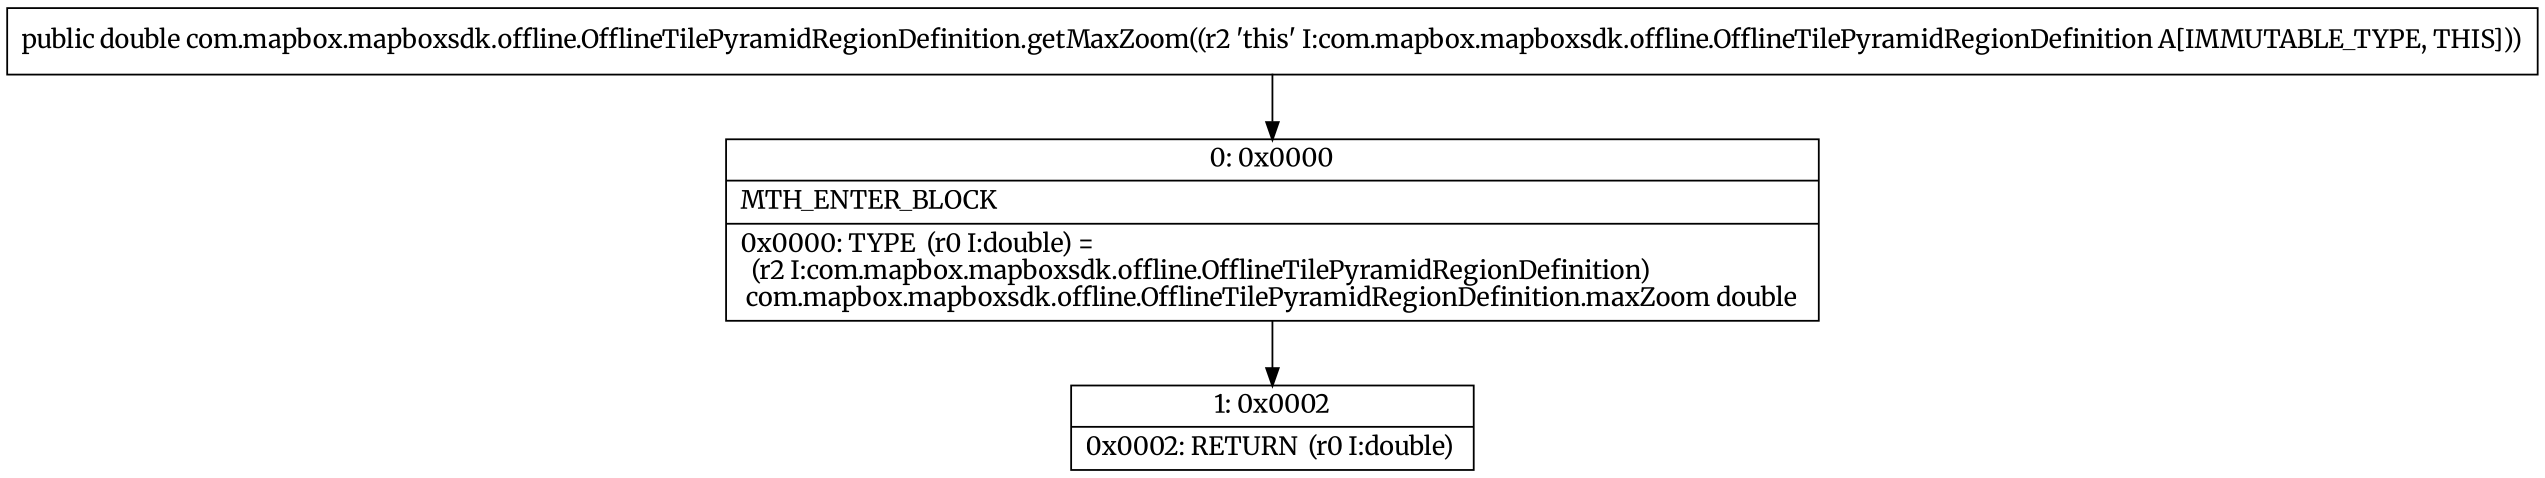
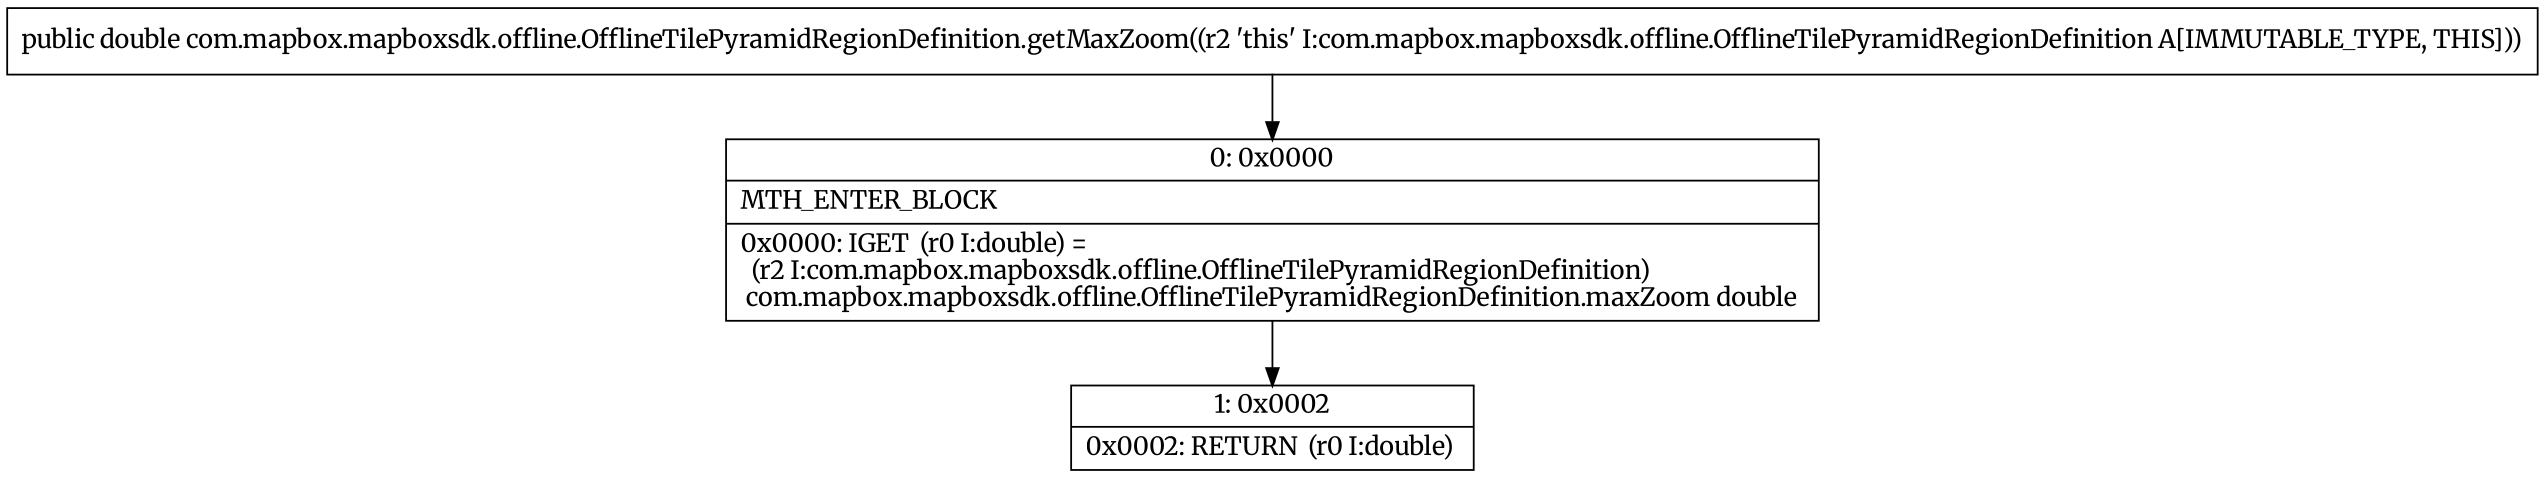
(920, 244) -> (917, 244)
